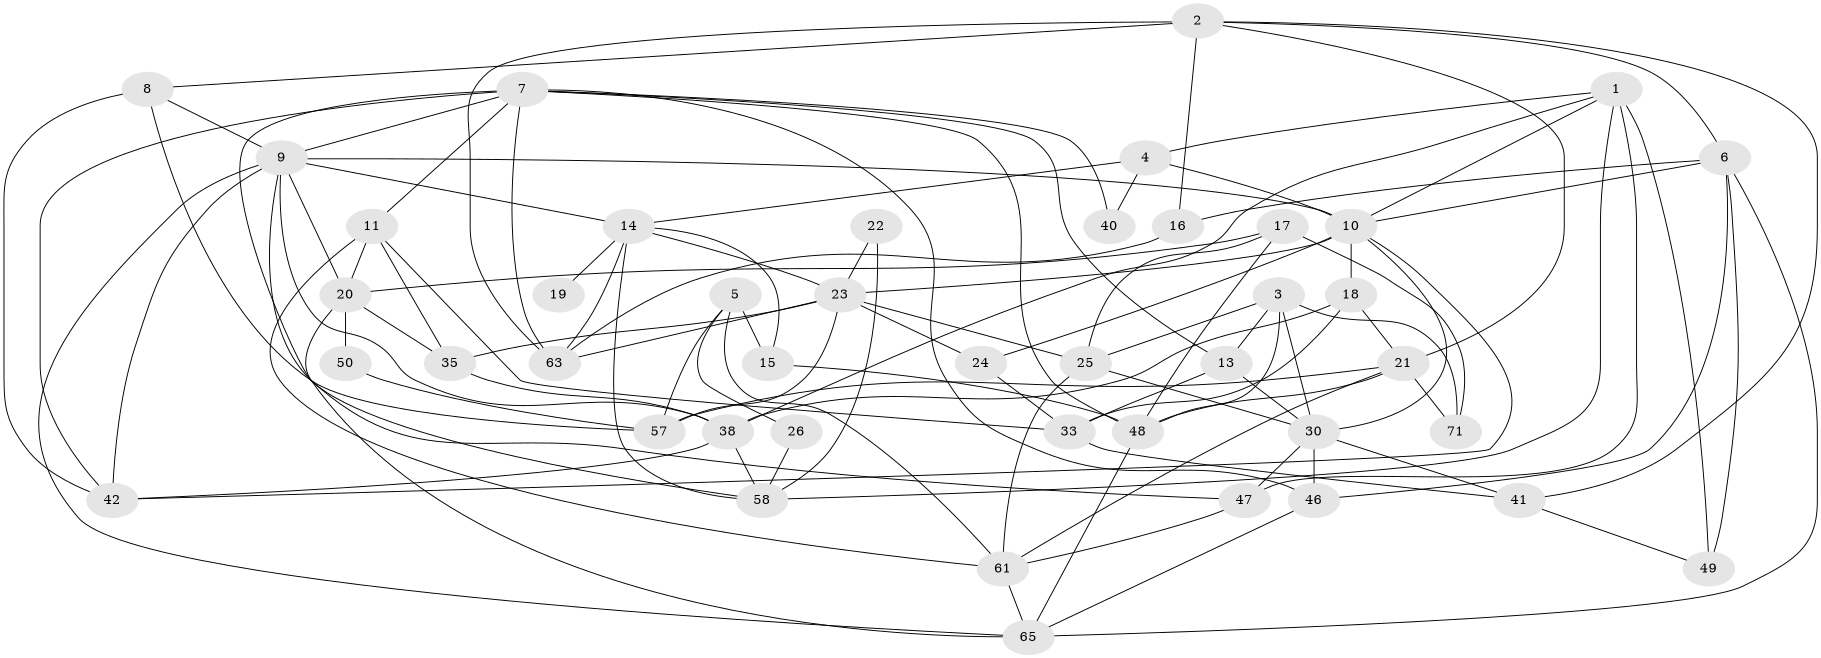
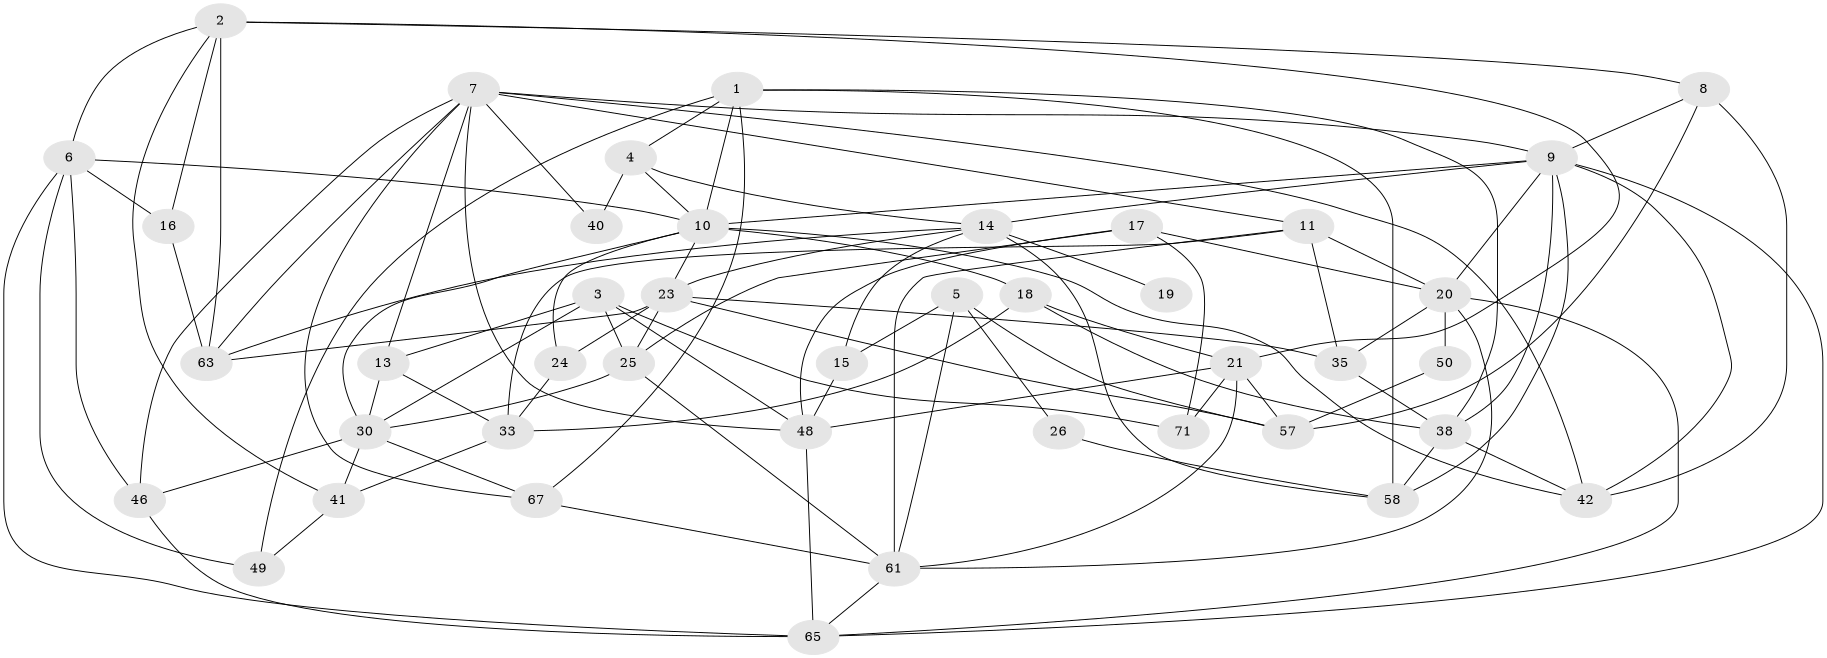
(876, 226) -> none
(1245, 500) -> (537, 500)
none -> (1296, 550)
